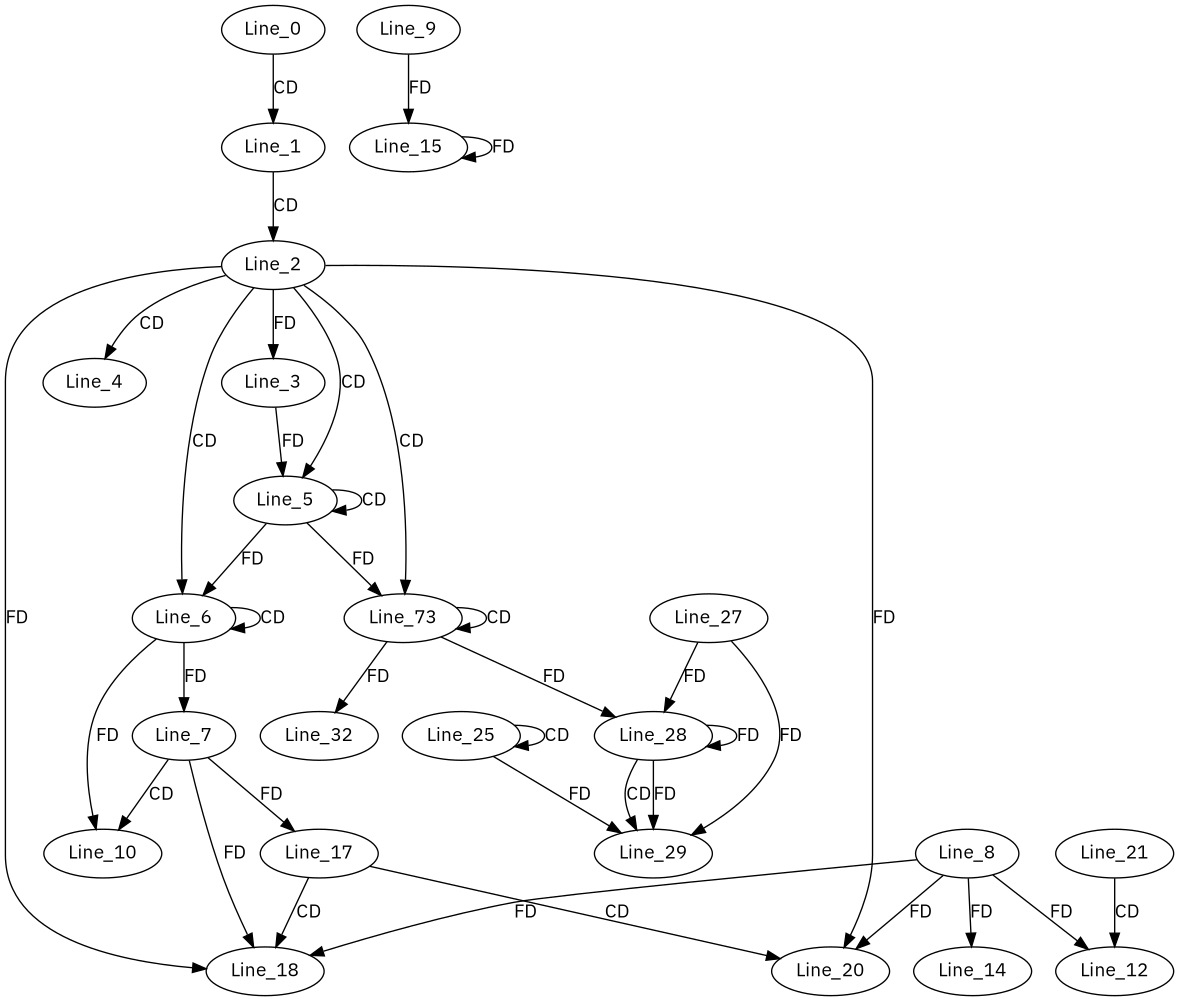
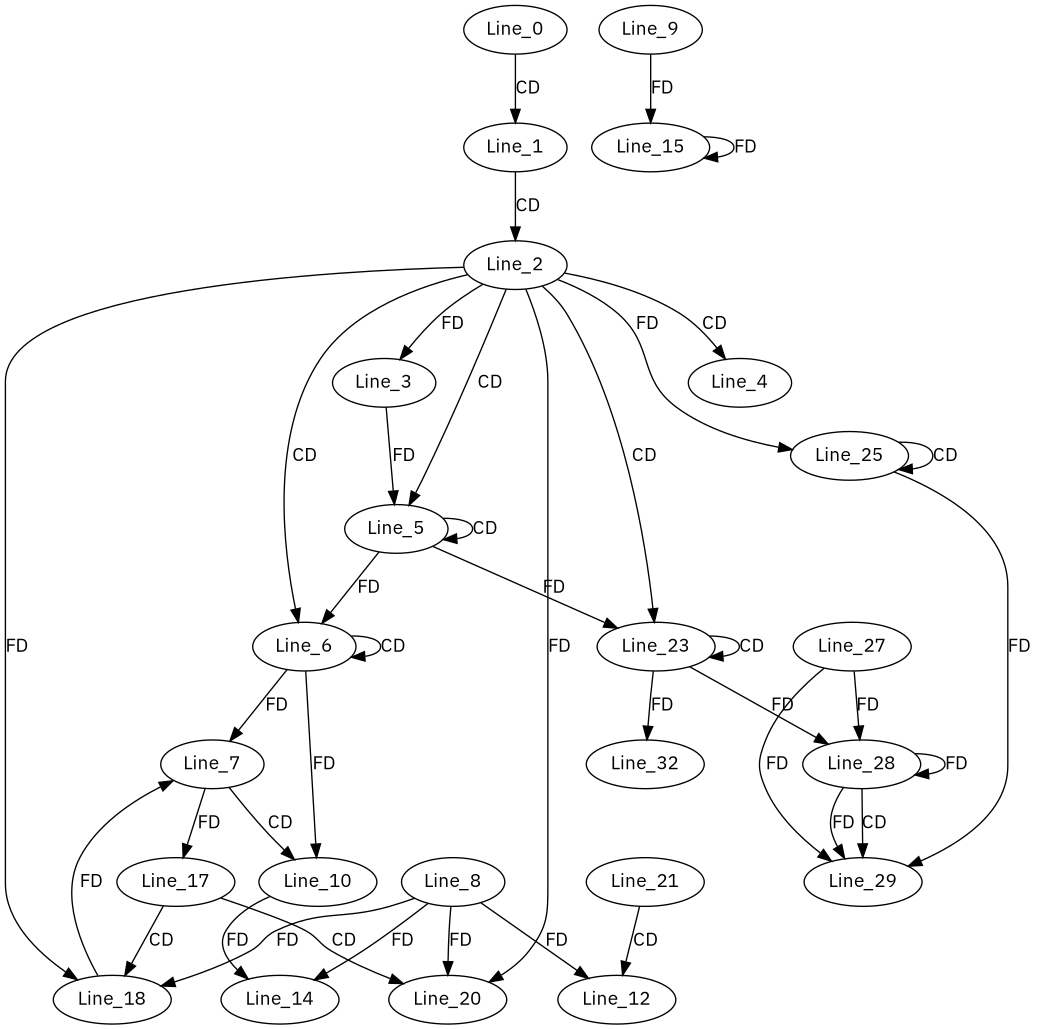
none -> (654, 380)
(403, 618) -> (656, 647)
(214, 849) -> (77, 865)
none -> (229, 926)
